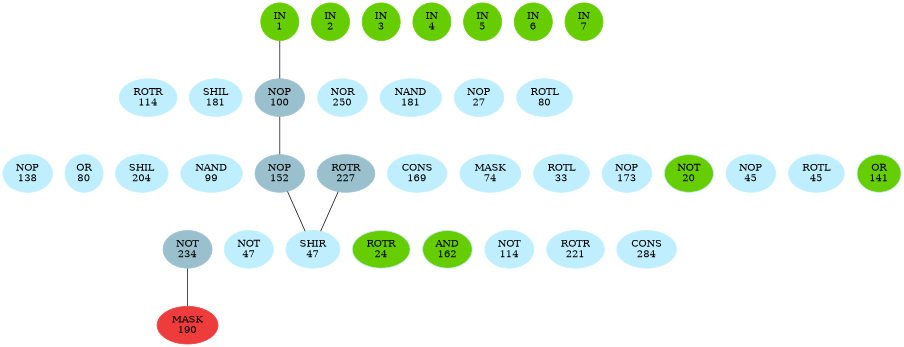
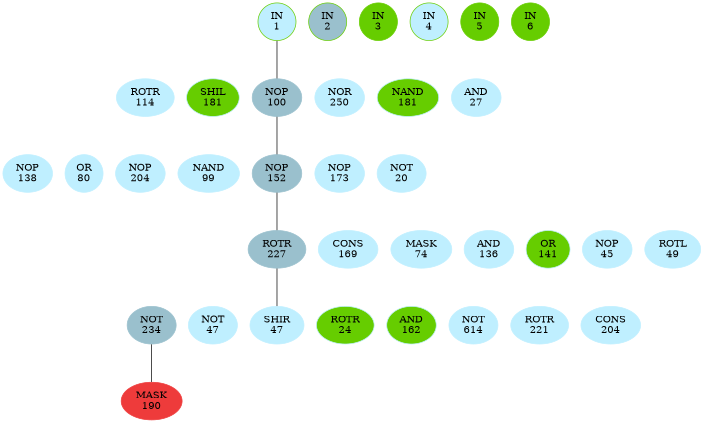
(280, 22) -> (277, 22)
(331, 22) -> (328, 22)
(432, 22) -> (429, 22)
(584, 22) -> none
(216, 98) -> (213, 98)
(411, 98) -> (408, 98)
(479, 98) -> (476, 98)
(545, 98) -> none
(142, 173) -> (140, 173)
(561, 173) -> none
(689, 173) -> (402, 173)
(816, 173) -> (673, 249)
(296, 211) -> (277, 211)
none -> (489, 249)
(509, 249) -> (473, 325)
(647, 249) -> (611, 325)
